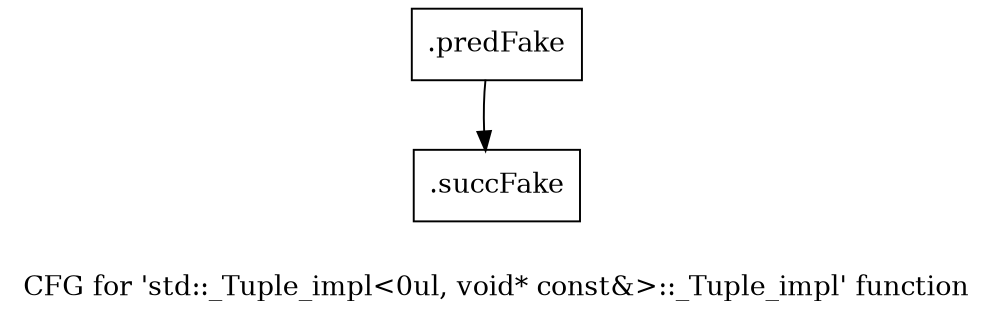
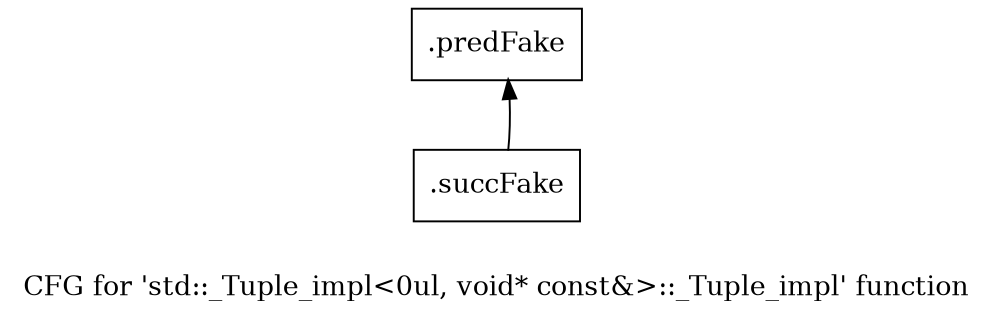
(484, 105) -> (510, 125)
